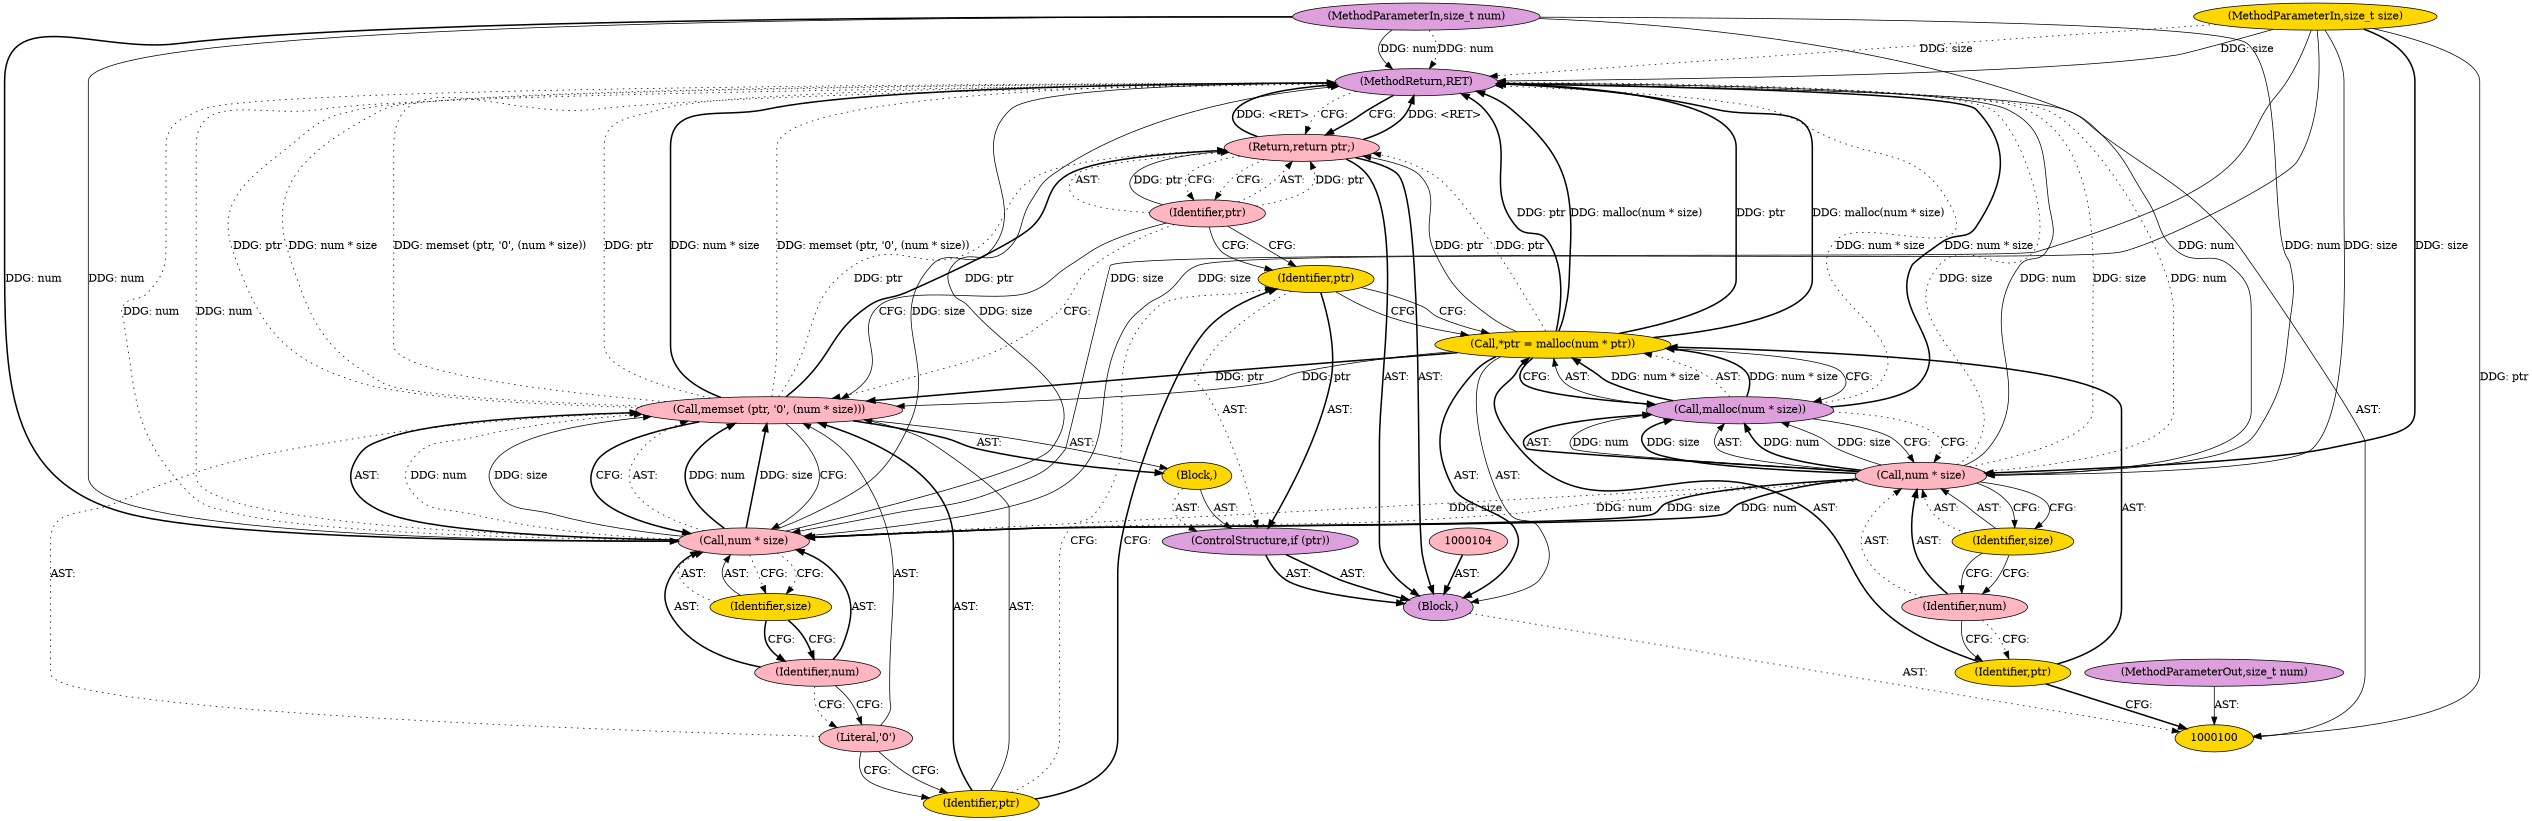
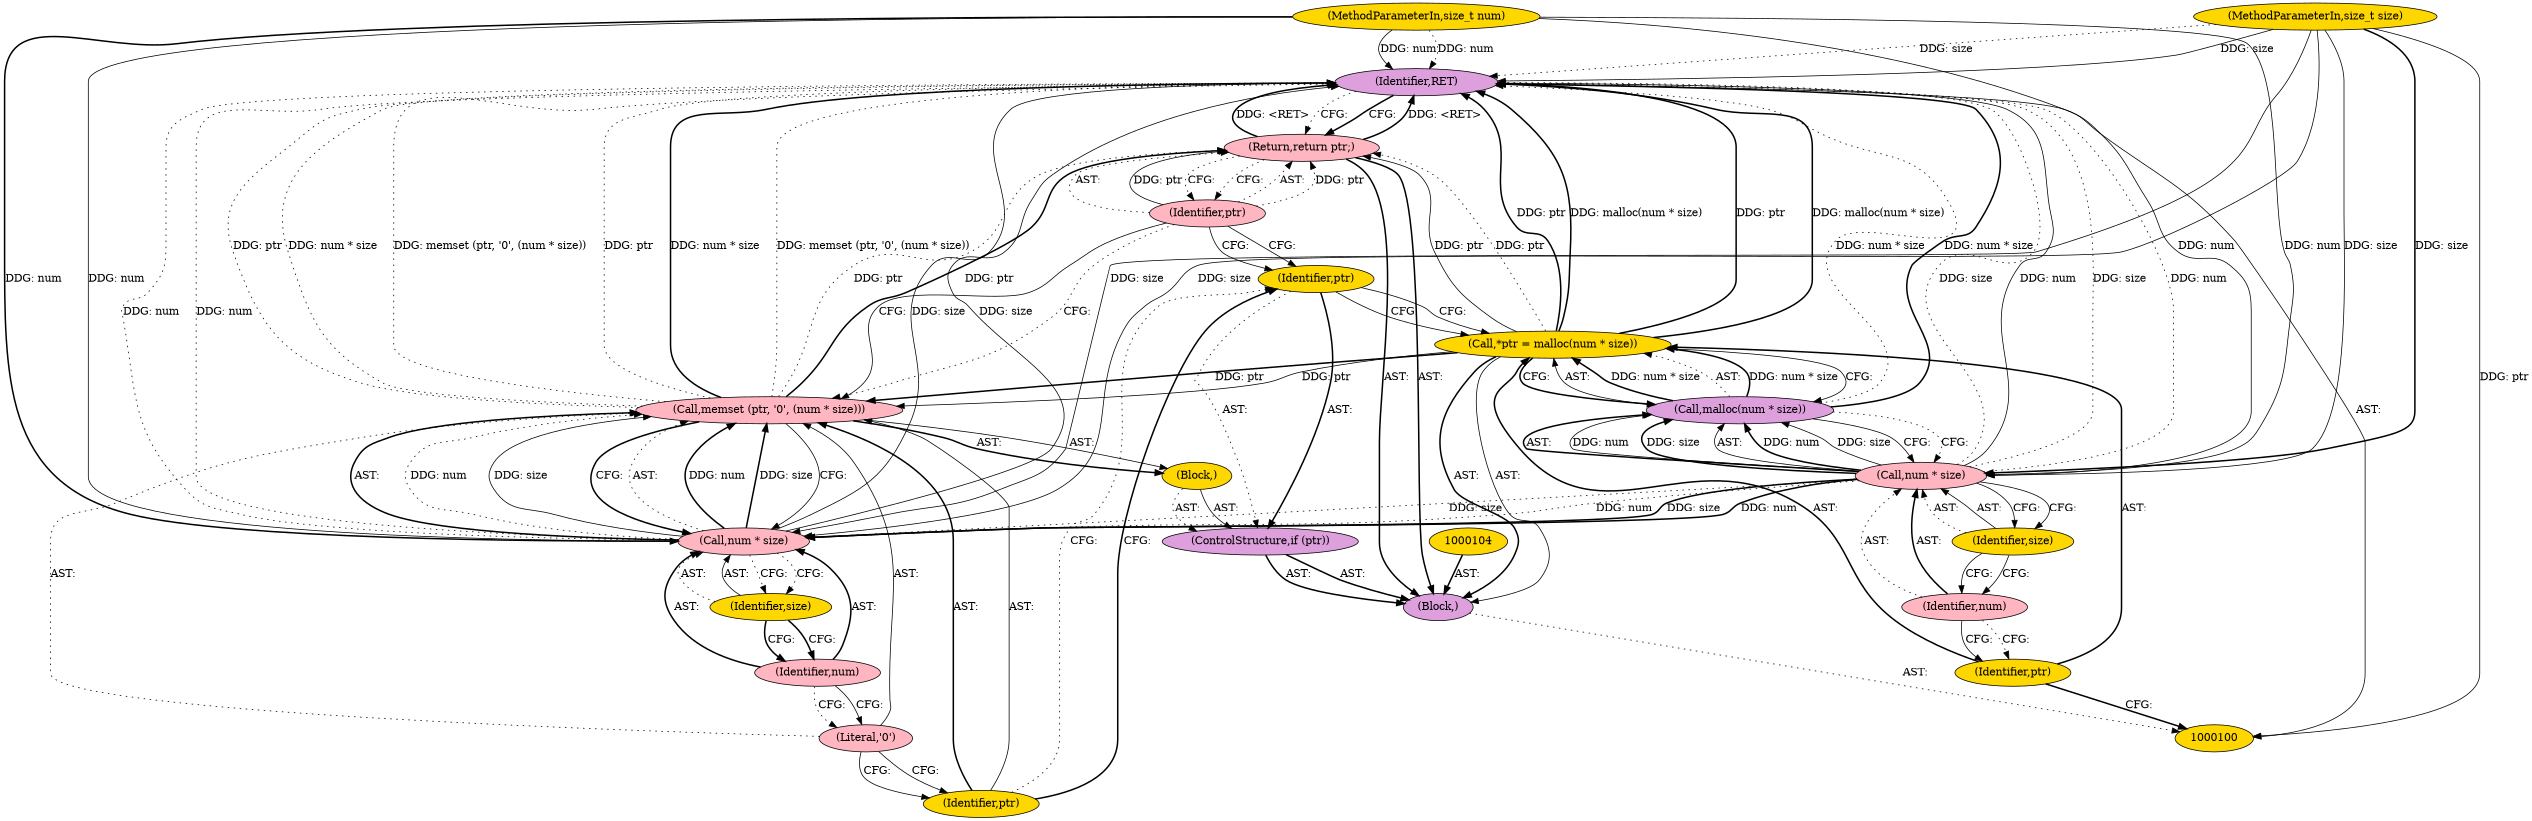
(1416, 17) -> (1416, 17)
(1416, 82) -> (1416, 82)
(1553, 345) -> (1553, 345)
(1468, 541) -> (1468, 541)
(2214, 673) -> none
